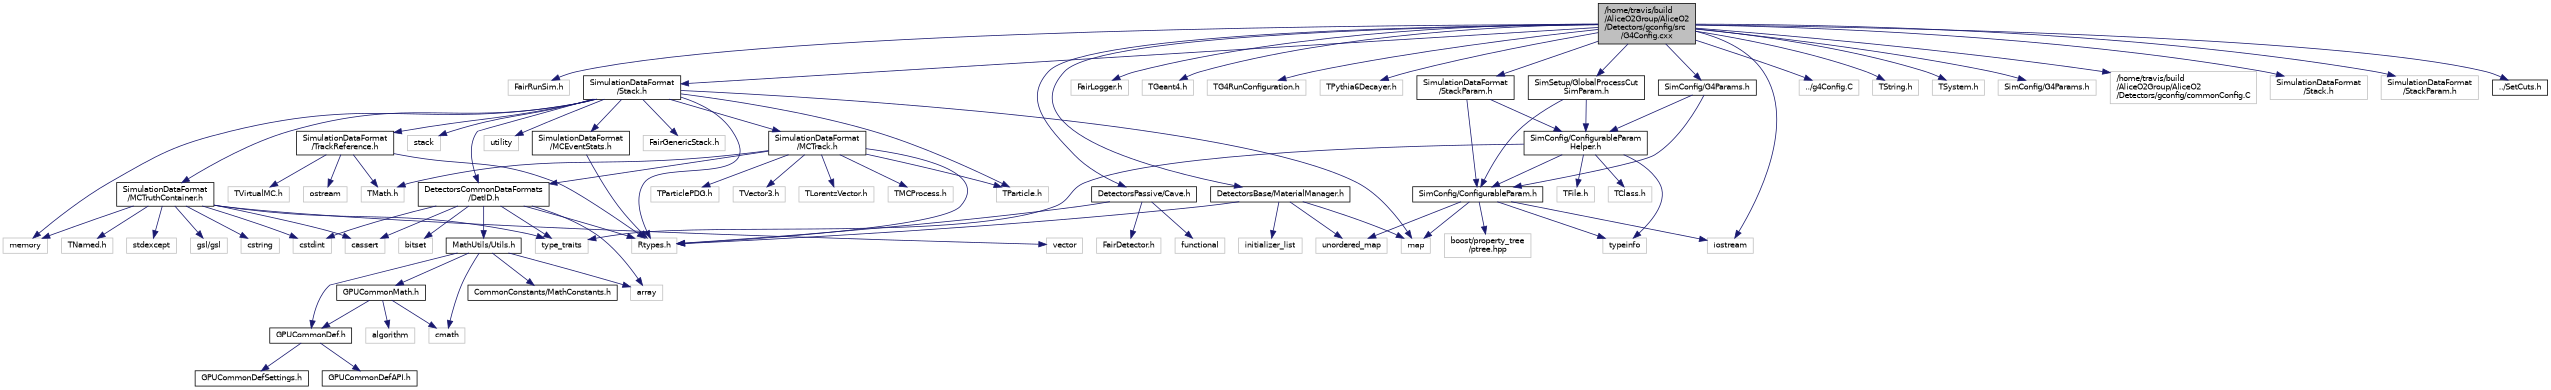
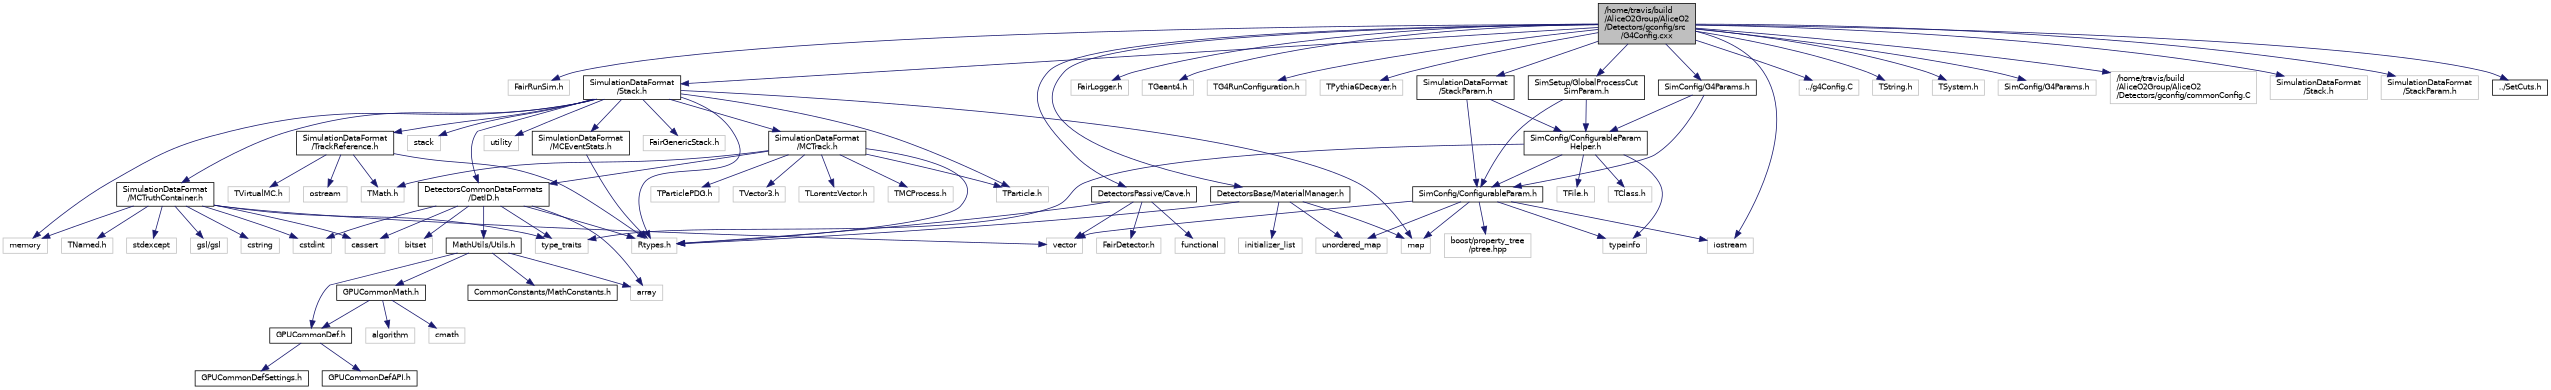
none -> (1248, 217)
none -> (1102, 221)
(461, 285) -> none
